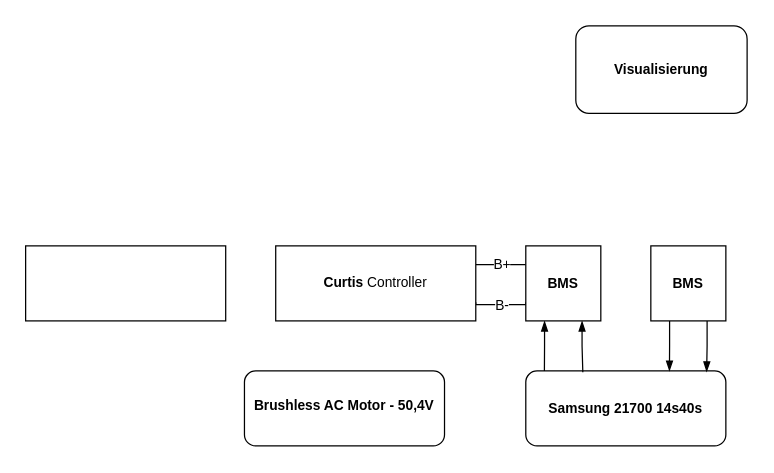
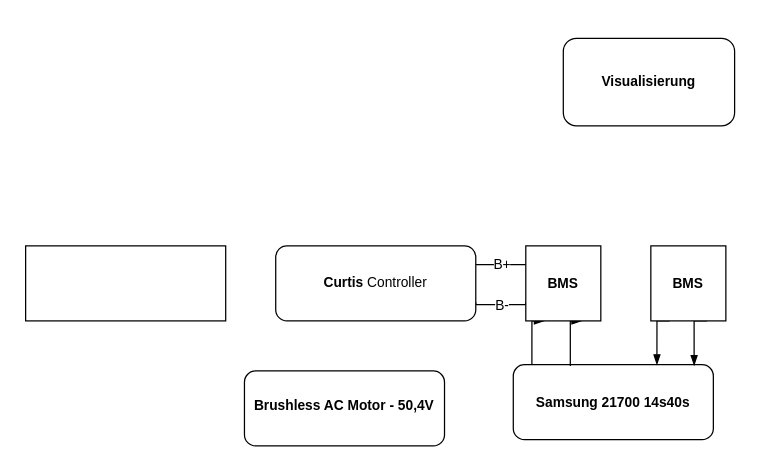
(661, 69) -> (649, 82)
(376, 283) -> (376, 283)
(626, 408) -> (613, 402)
